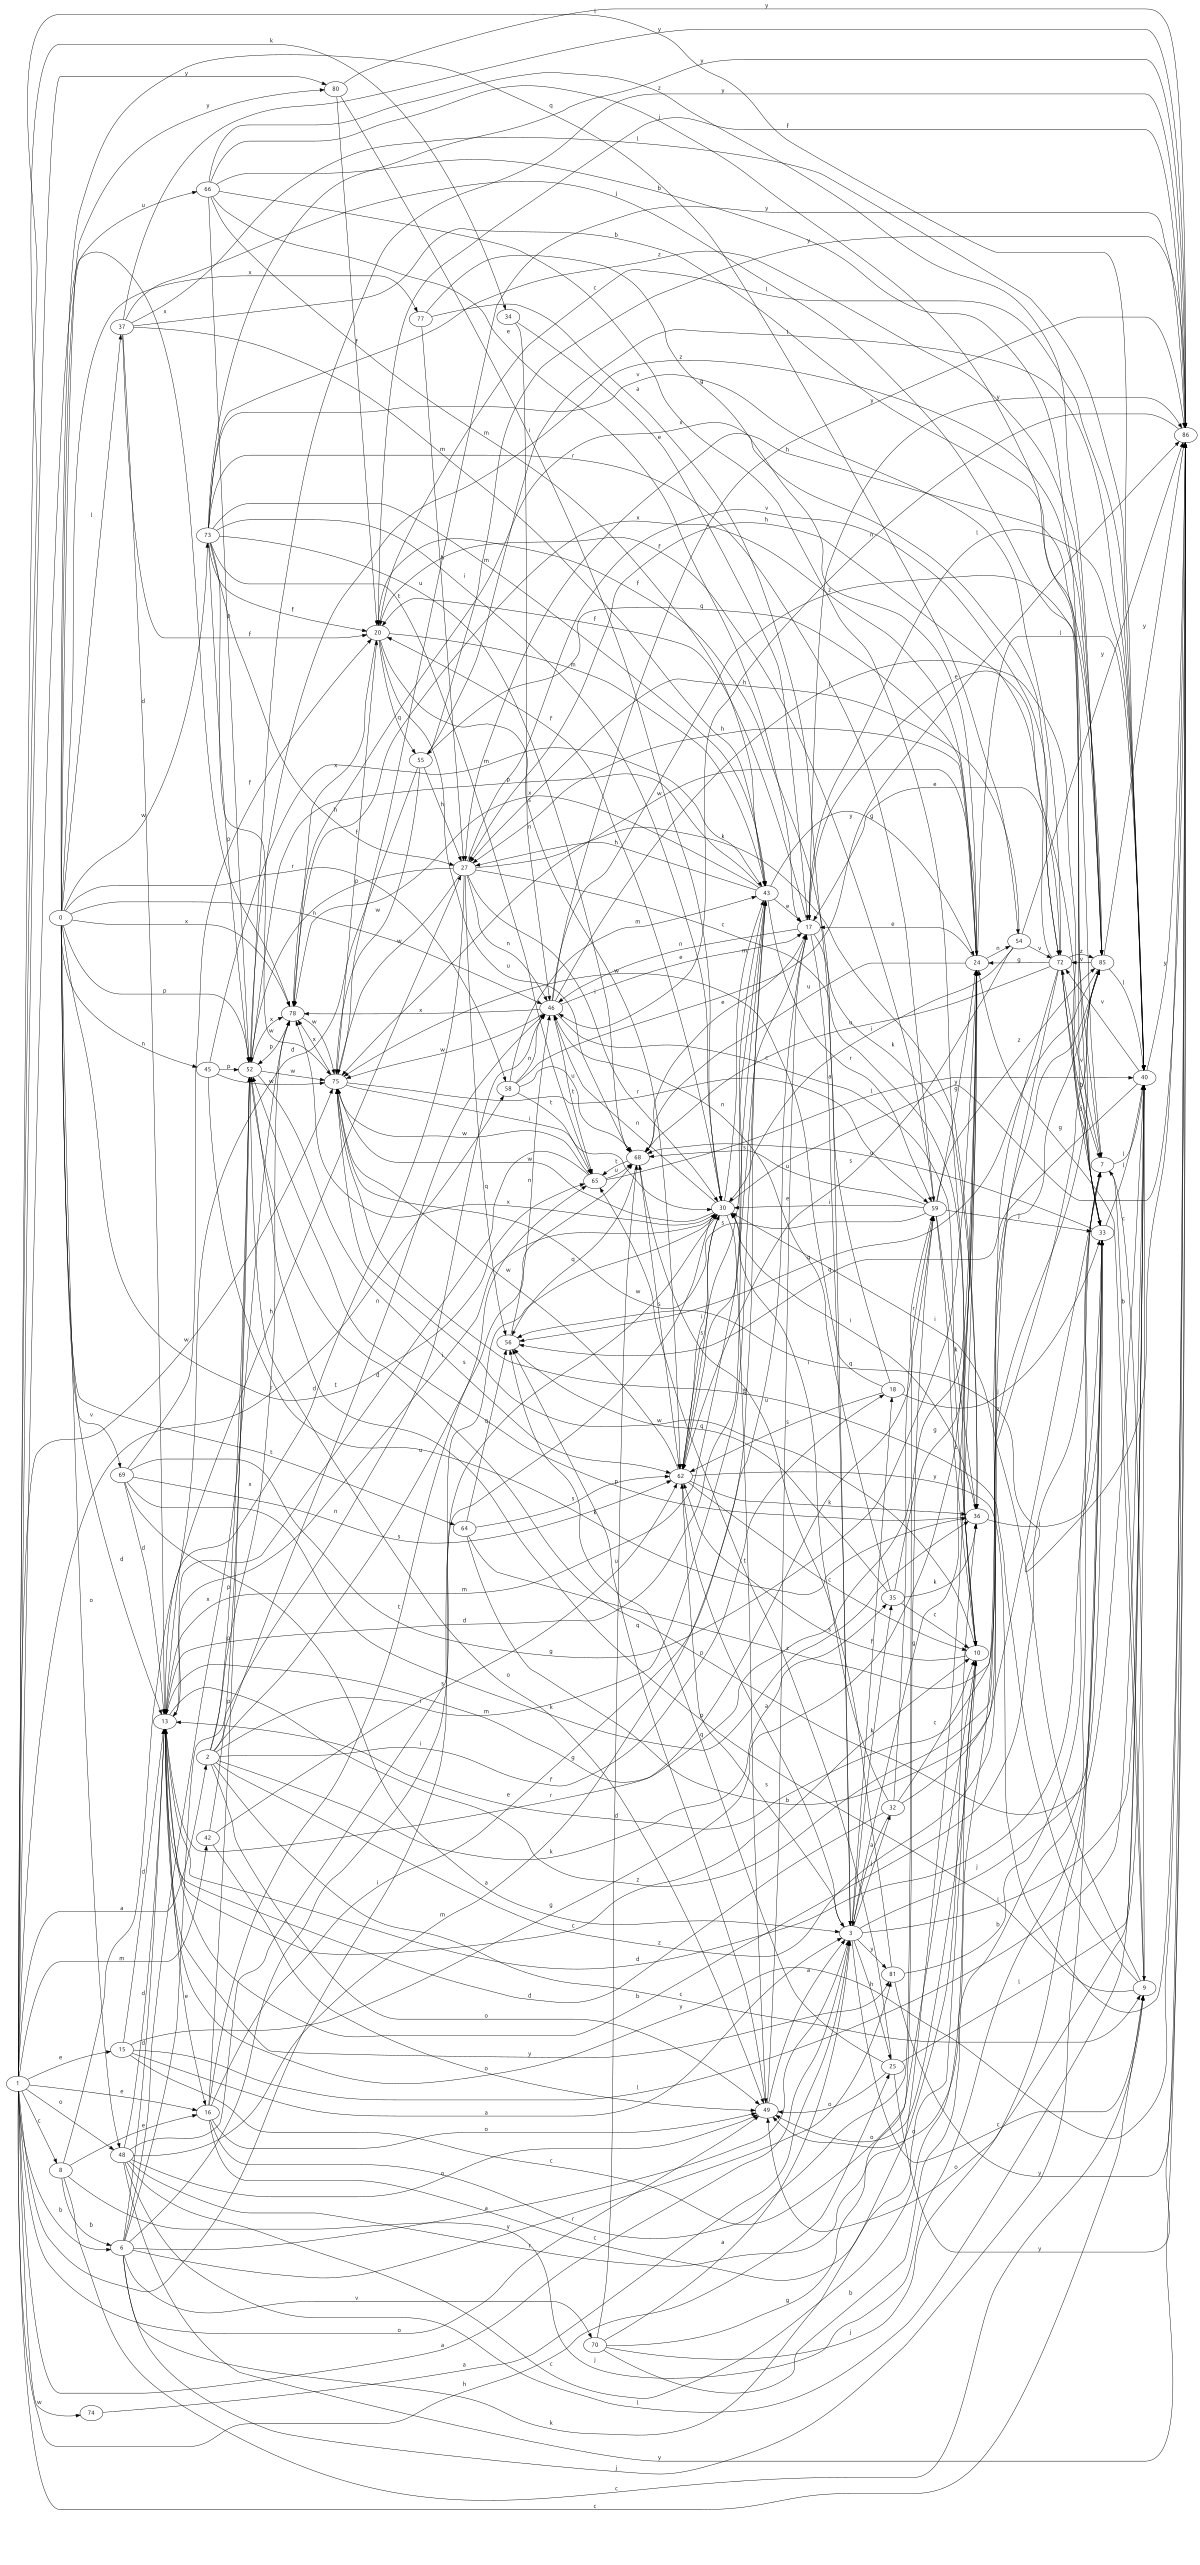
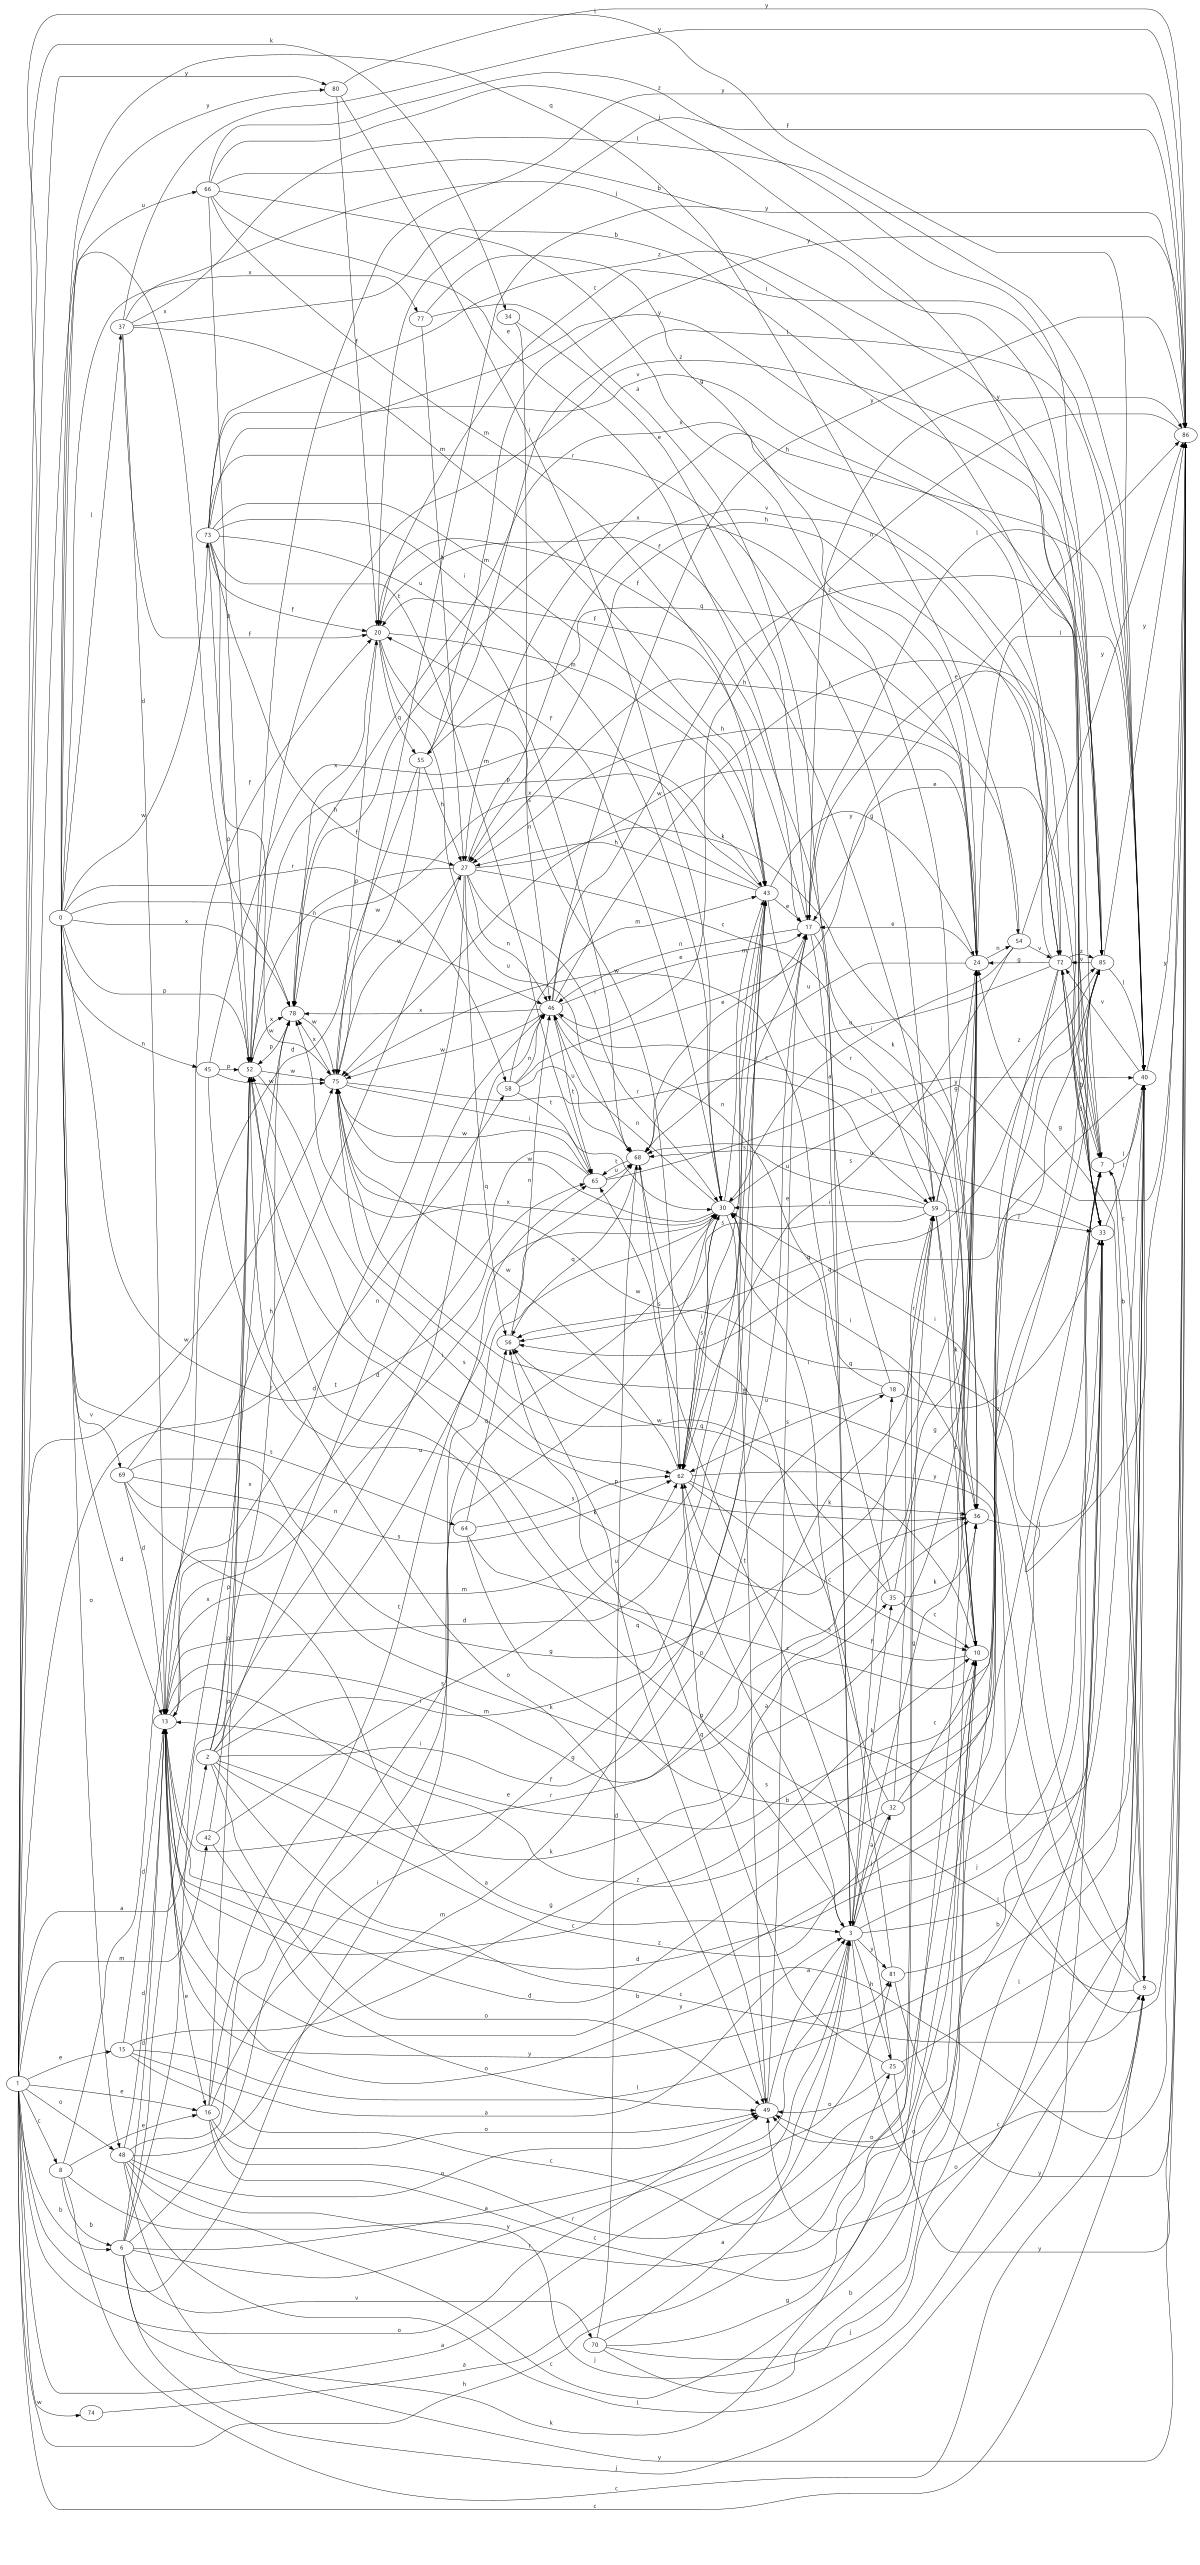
(727, 60) -> (876, 448)
